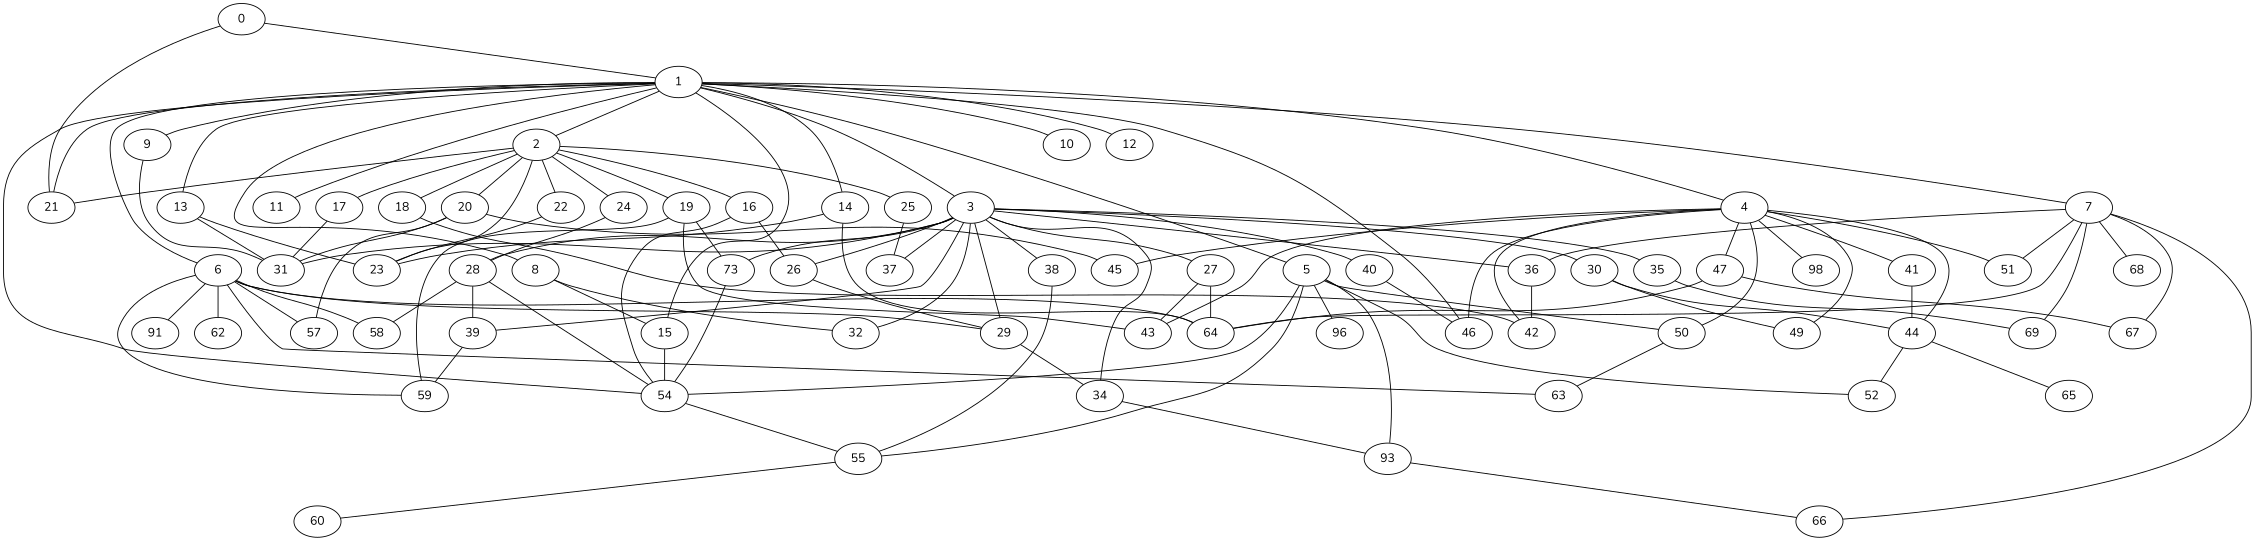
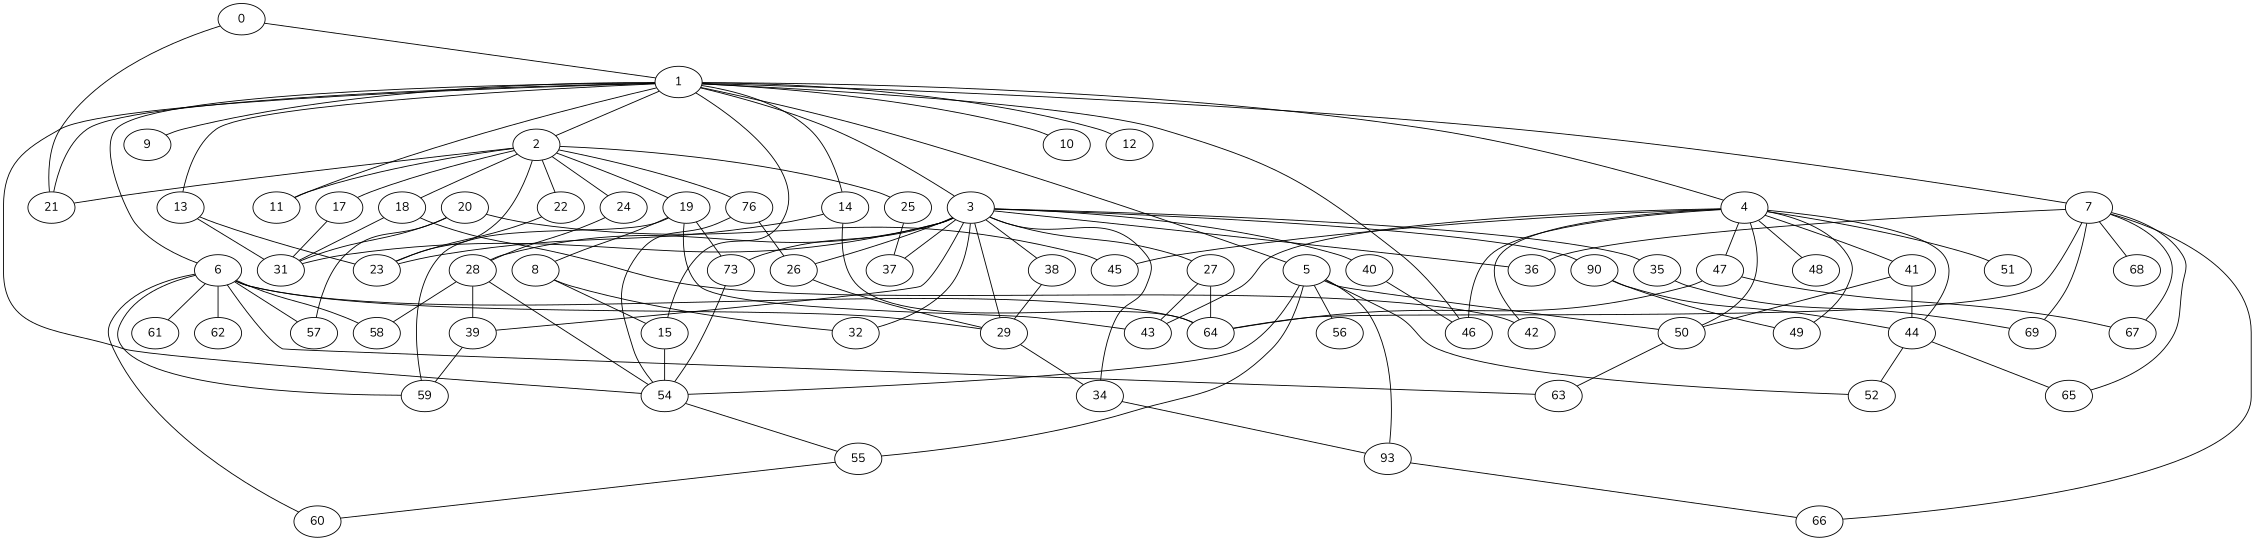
(290, 159) -> (612, 240)
(501, 176) -> (402, 167)
(749, 208) -> (749, 208)
(2048, 239) -> (2180, 304)
(171, 242) -> (342, 239)
(1594, 270) -> (1594, 270)
(1816, 270) -> (1816, 270)
none -> (1801, 301)
(1532, 302) -> none
(155, 333) -> (155, 333)
(1340, 333) -> (1340, 333)
(992, 393) -> (1024, 307)
none -> (147, 400)
